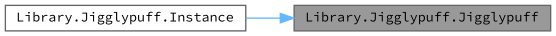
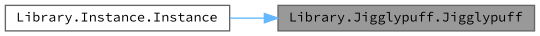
(126, 18) -> (118, 18)
